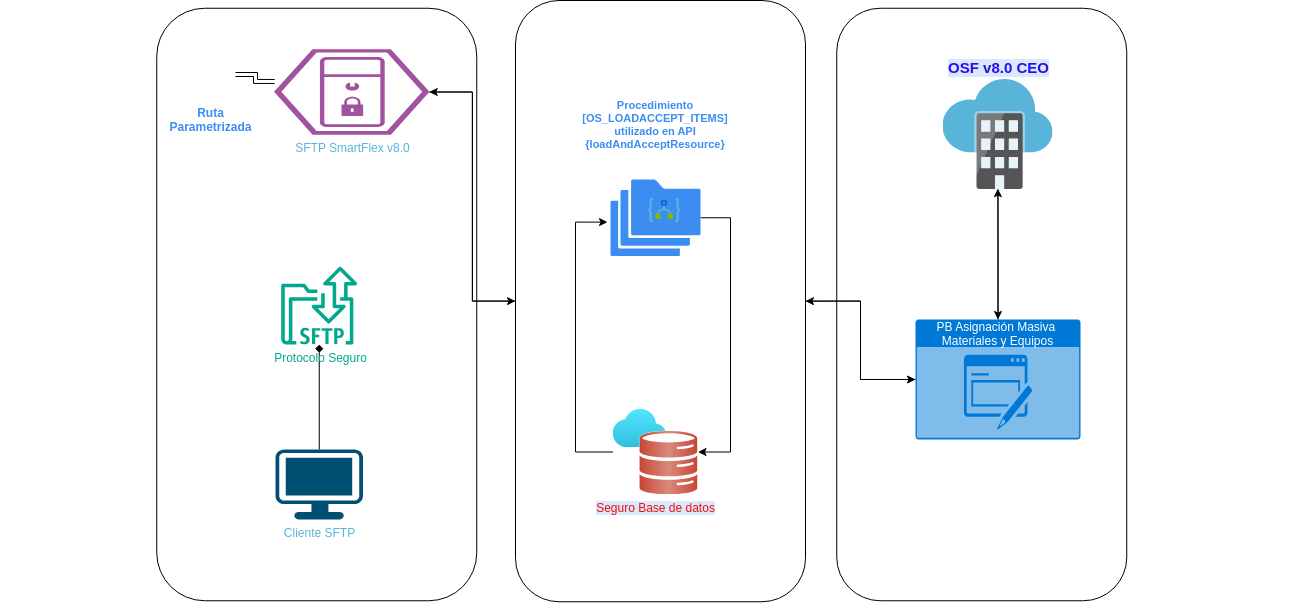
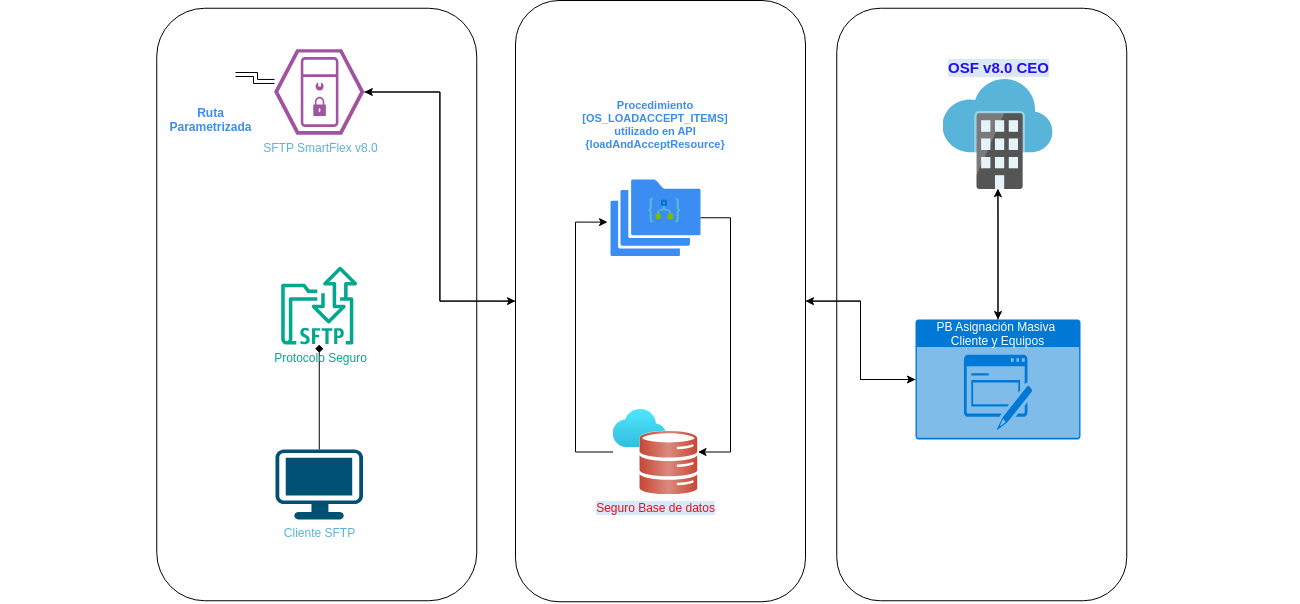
(352, 92) -> (319, 92)
(998, 335) -> (998, 335)
